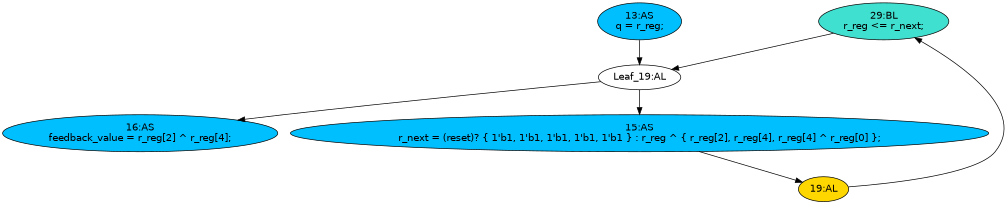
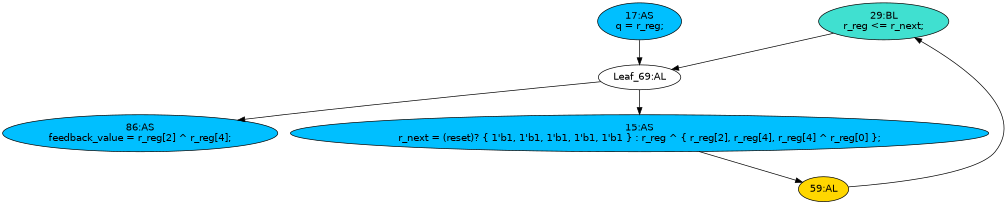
(640, 21) -> (640, 21)
(640, 77) -> (640, 77)
(140, 133) -> (140, 133)
(824, 189) -> (824, 189)
